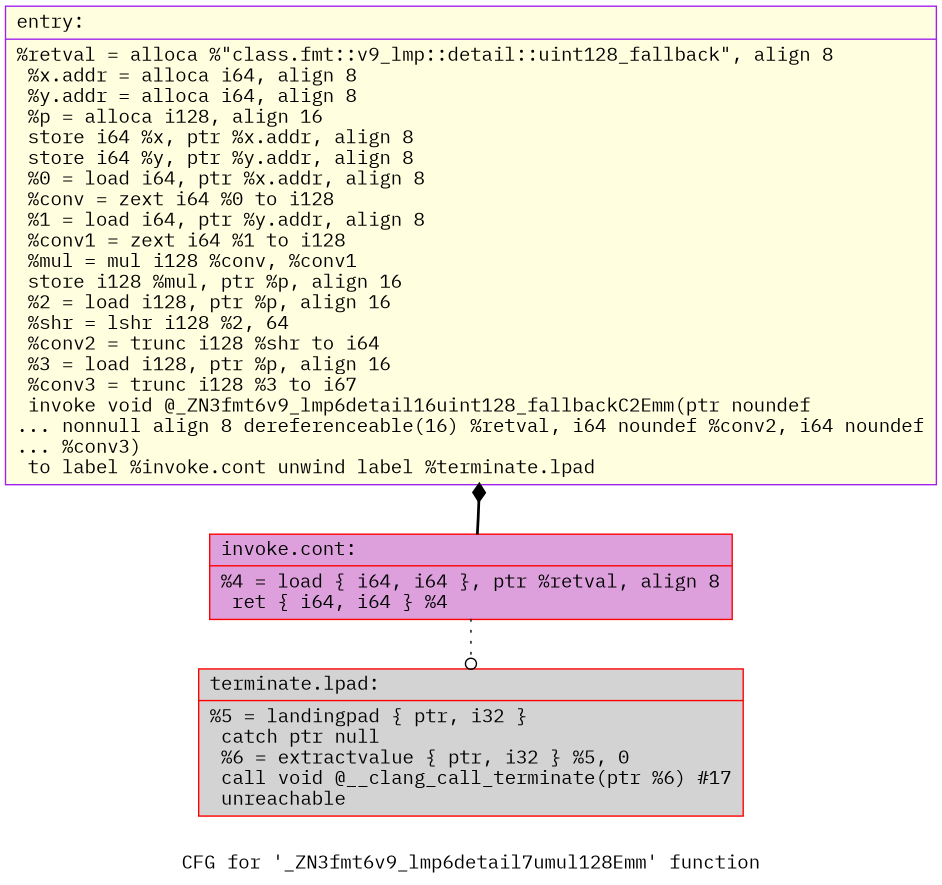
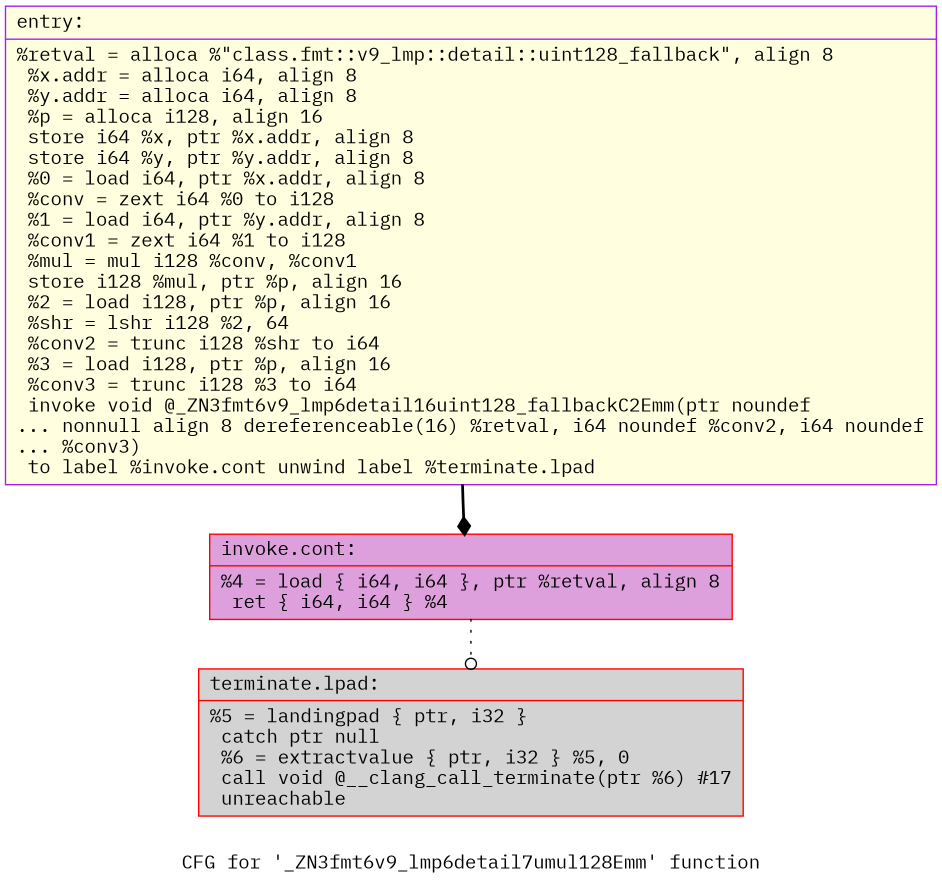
(187, 385) -> (187, 385)
(478, 518) -> (463, 501)
